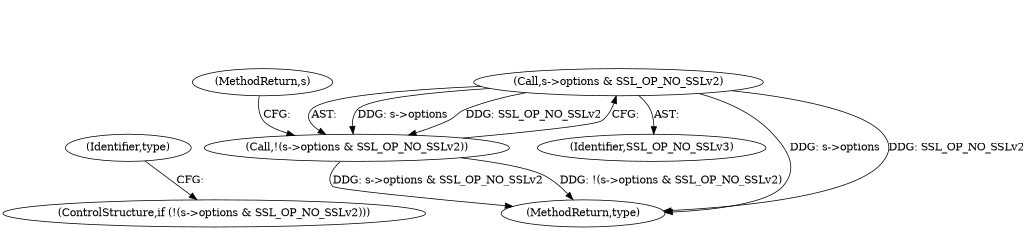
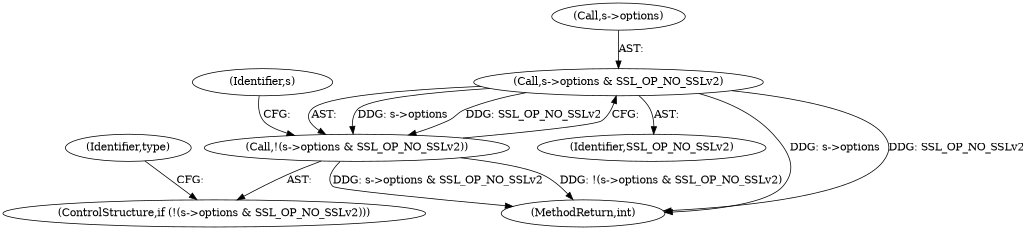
none -> (619, 17)
(263, 82) -> (263, 82)
(652, 148) -> (652, 148)
none -> (282, 177)
(583, 213) -> (583, 213)
